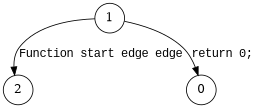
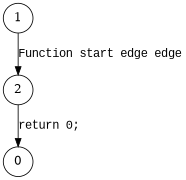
(166, 36) -> (18, 122)
